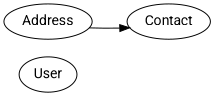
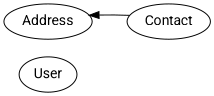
(104, 28) -> (114, 15)
